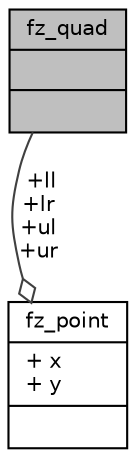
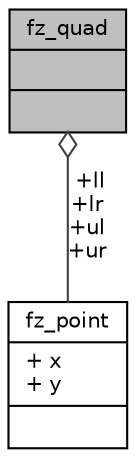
(13, 204) -> (68, 230)
